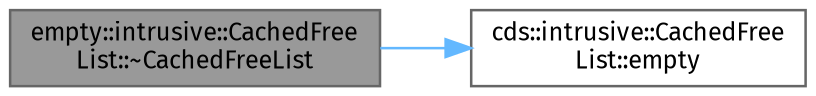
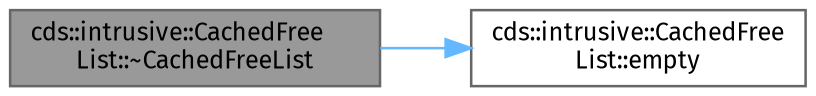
(195, 48) -> (195, 48)
